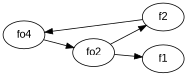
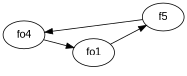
(163, 17) -> (163, 17)
(94, 53) -> (94, 53)
(163, 59) -> none
